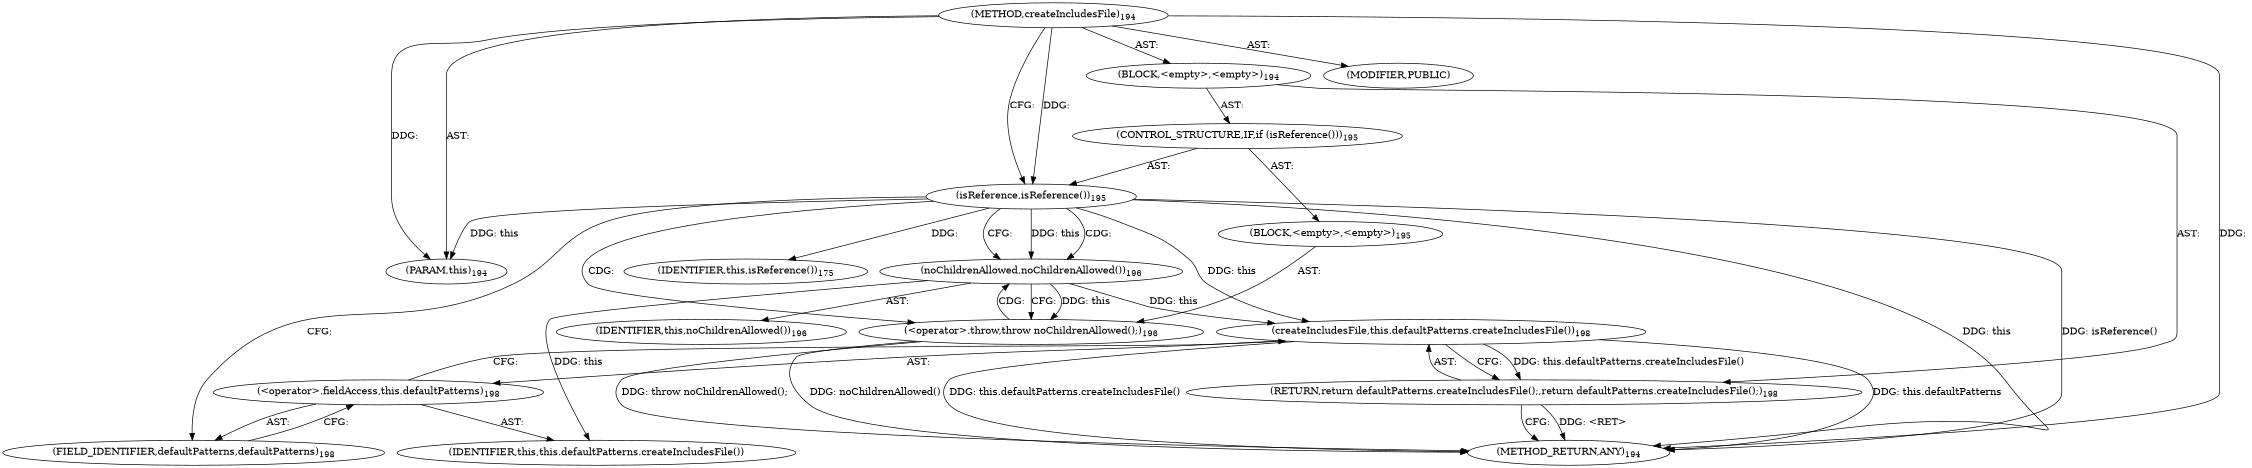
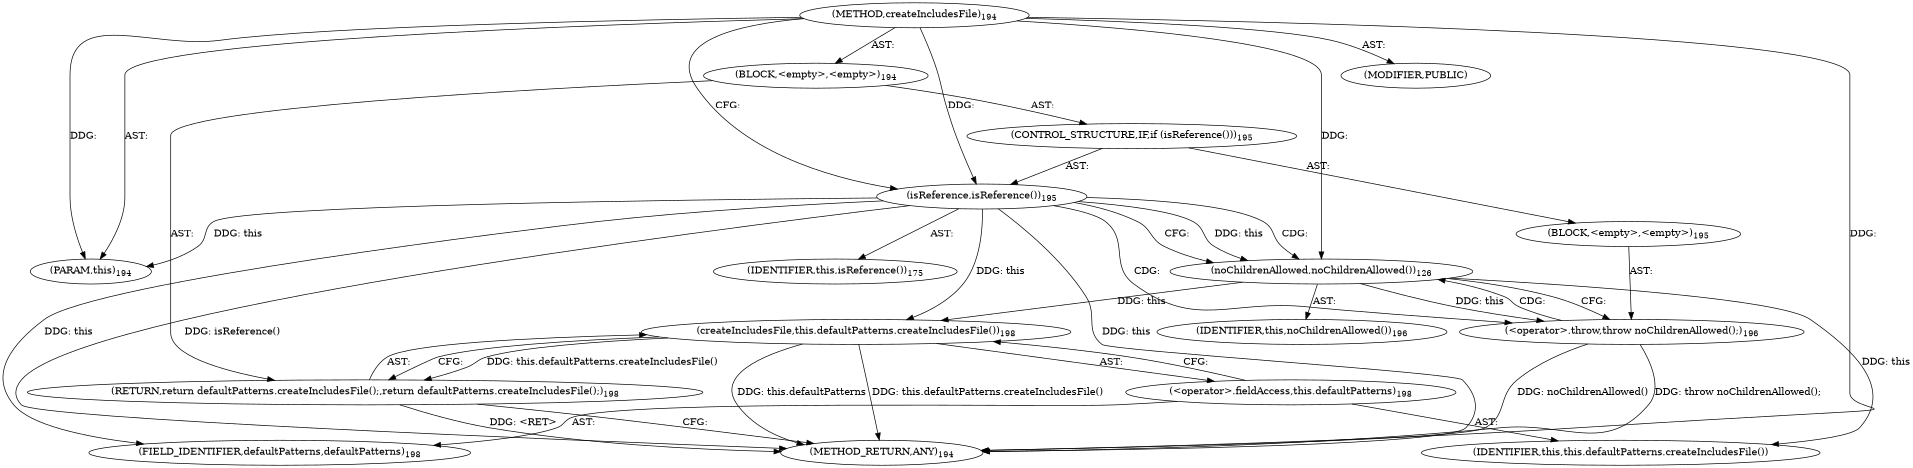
none -> (1261, 47)
(946, 234) -> (944, 234)
(1134, 270) -> (1424, 270)
(321, 332) -> (69, 332)
(299, 427) -> none
